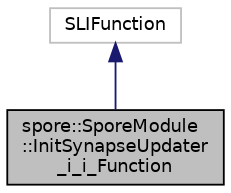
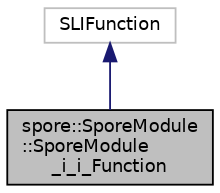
(116, 147) -> (110, 147)
